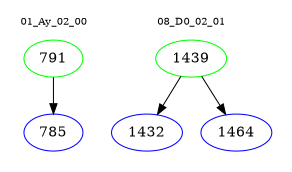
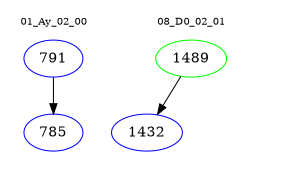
(53, 59) -> (53, 59)
(191, 59) -> (191, 59)
(236, 133) -> none
